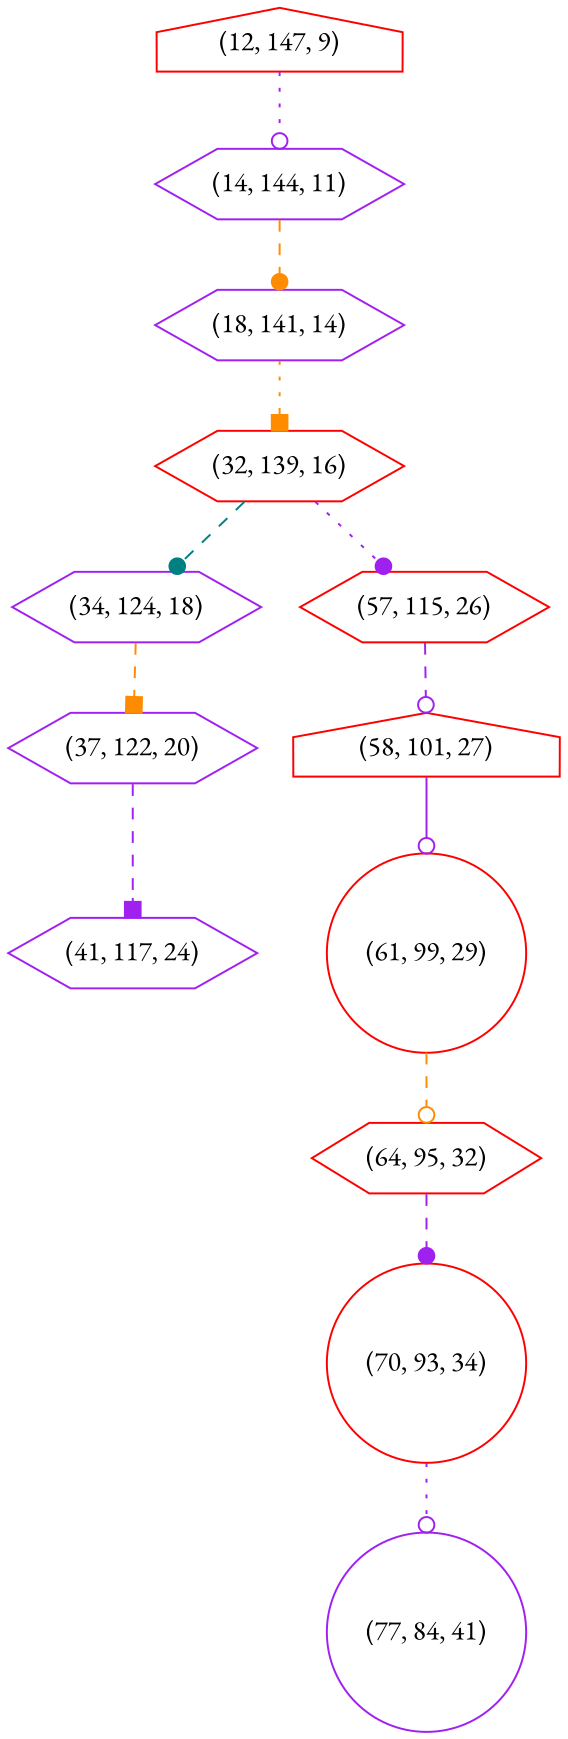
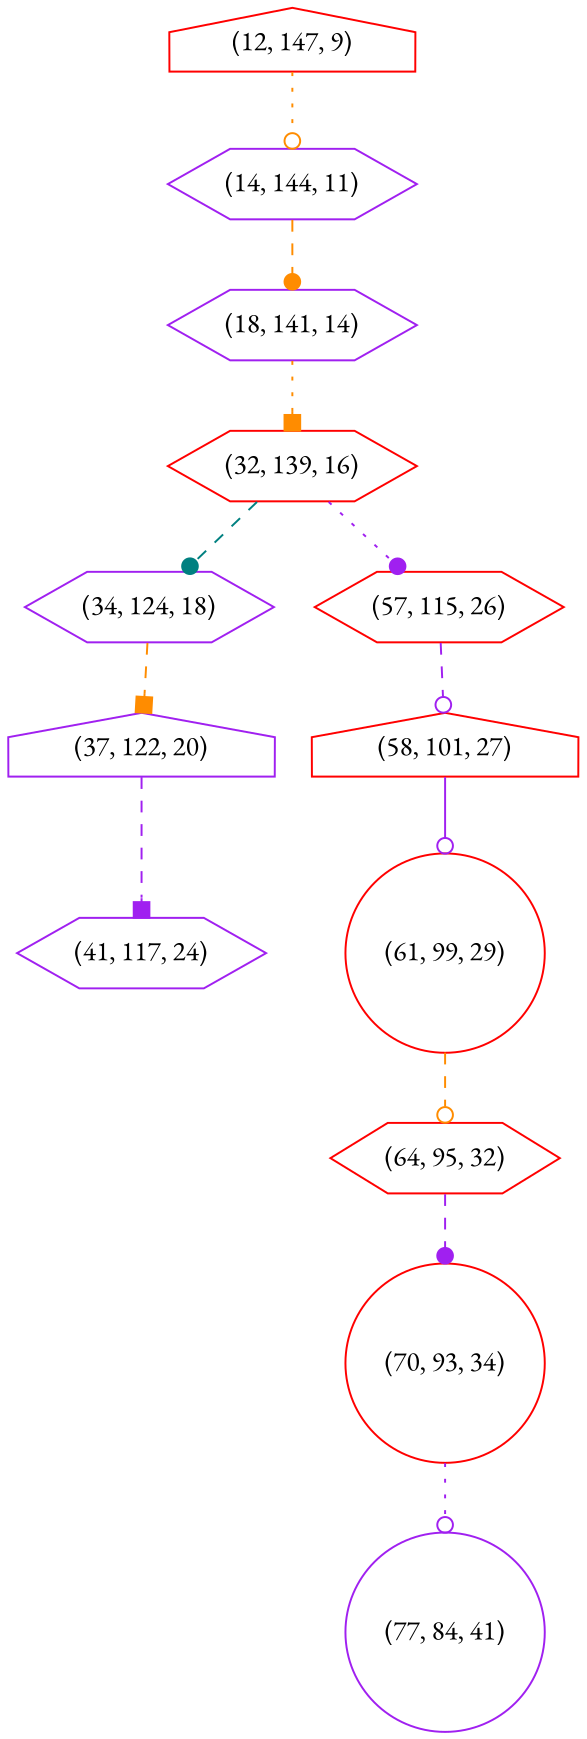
(280, 103) -> (292, 103)
(133, 748) -> (142, 748)
